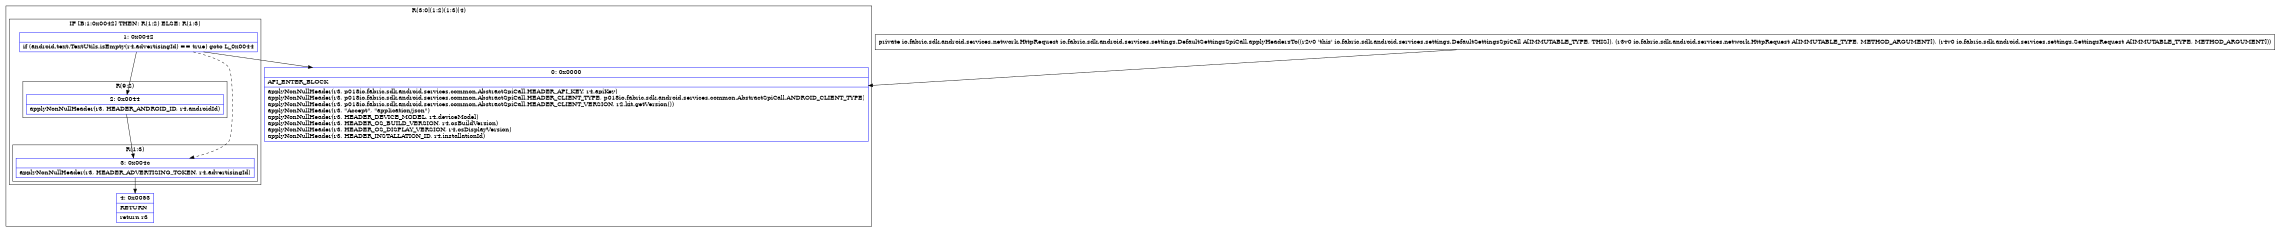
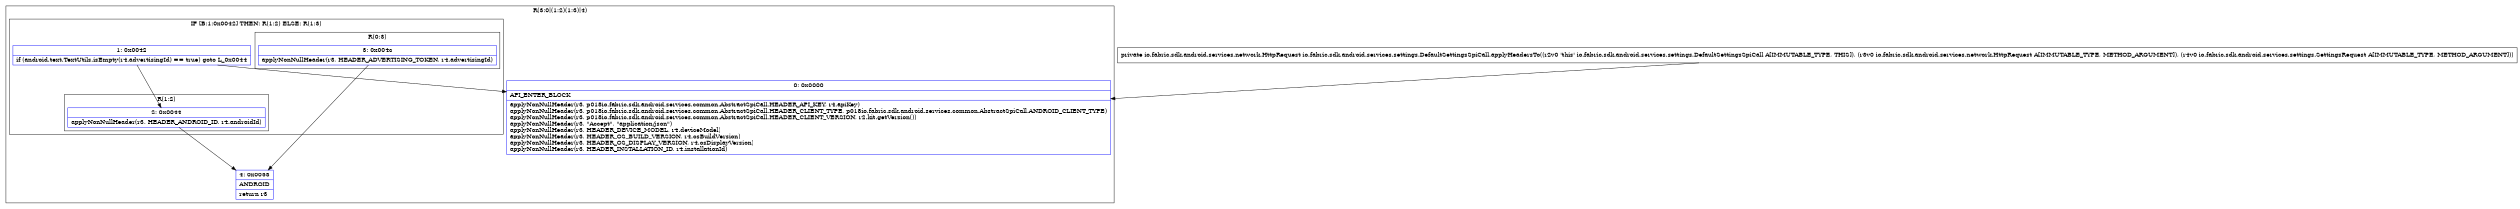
(125, 86) -> (166, 99)
(232, 104) -> none
(130, 134) -> (206, 147)
(135, 150) -> (377, 37)
(134, 208) -> (255, 184)
